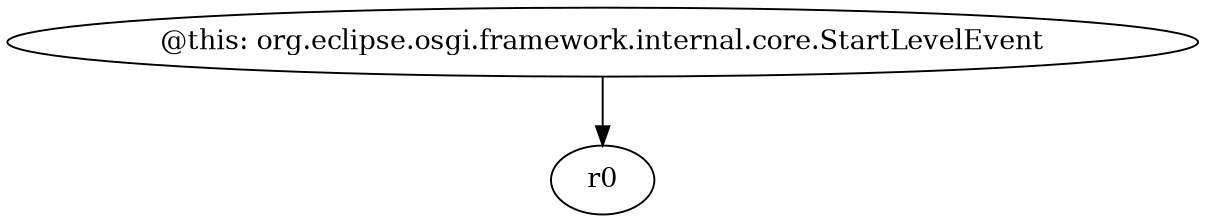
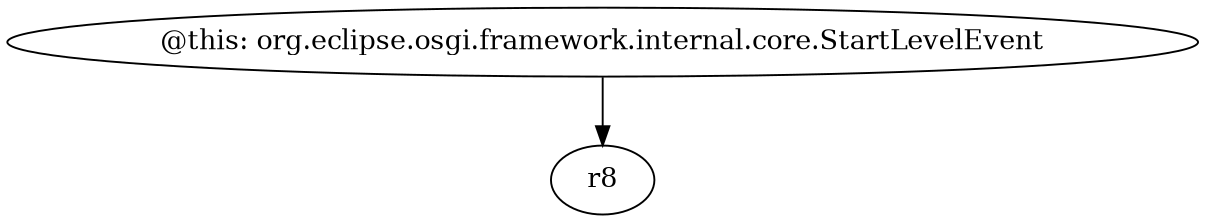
(603, 180) -> (603, 180)
